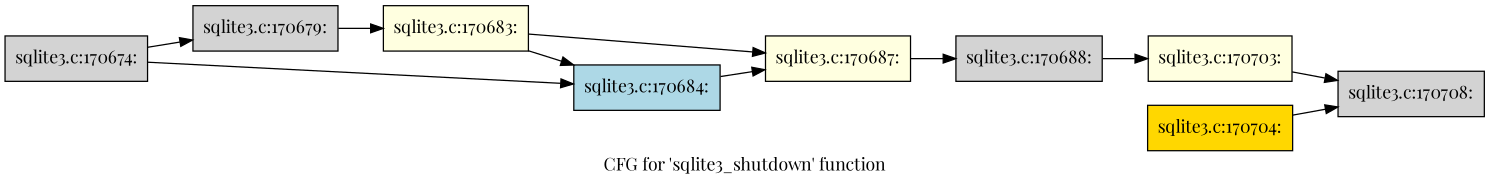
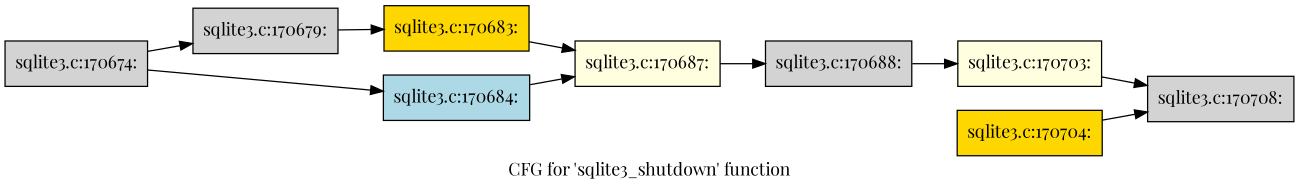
(456, 28) -> (457, 28)
(545, 56) -> none
